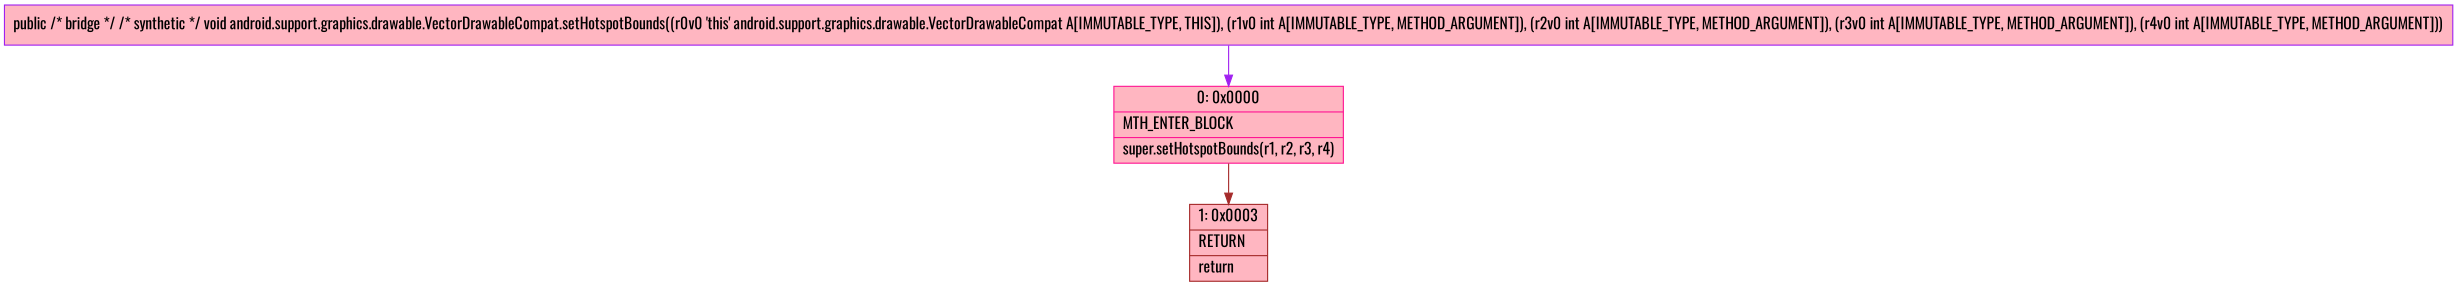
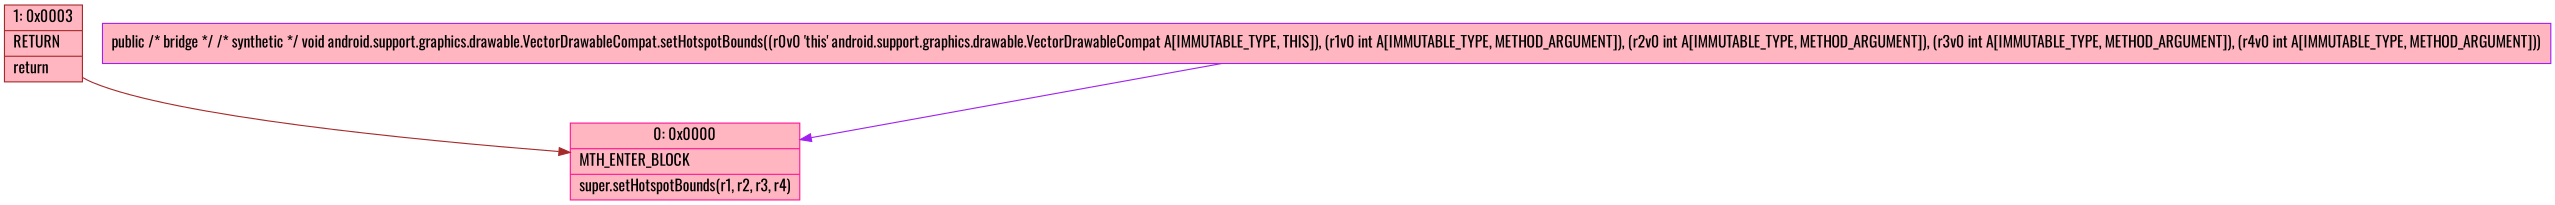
(1229, 178) -> (318, 127)
